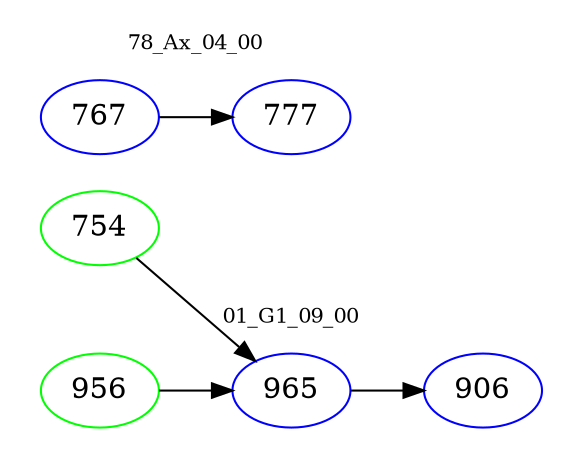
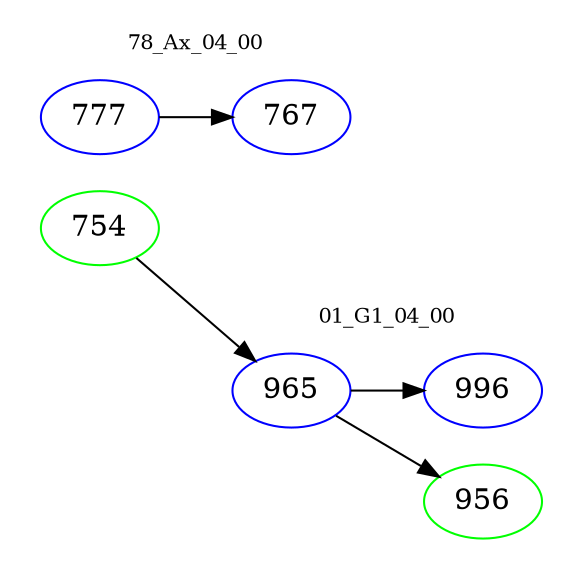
(185, 117) -> (185, 117)
(291, 318) -> (387, 318)
(185, 391) -> (379, 441)
(483, 391) -> (483, 391)
